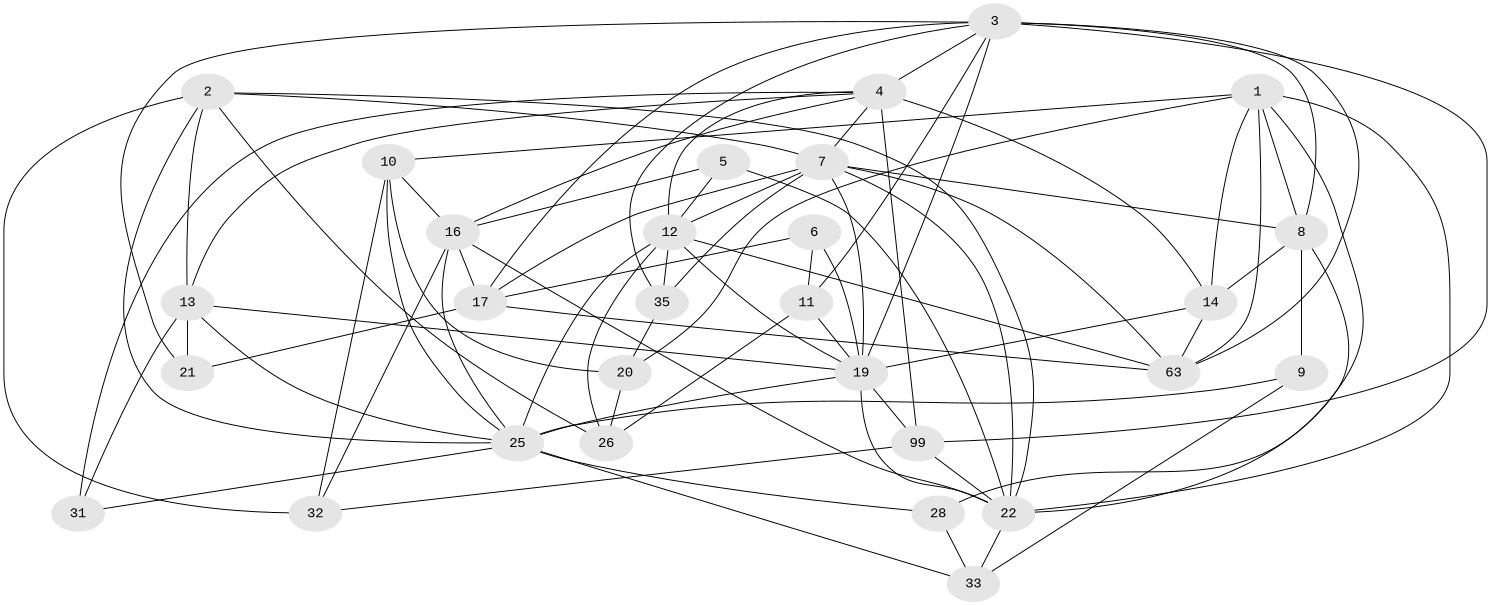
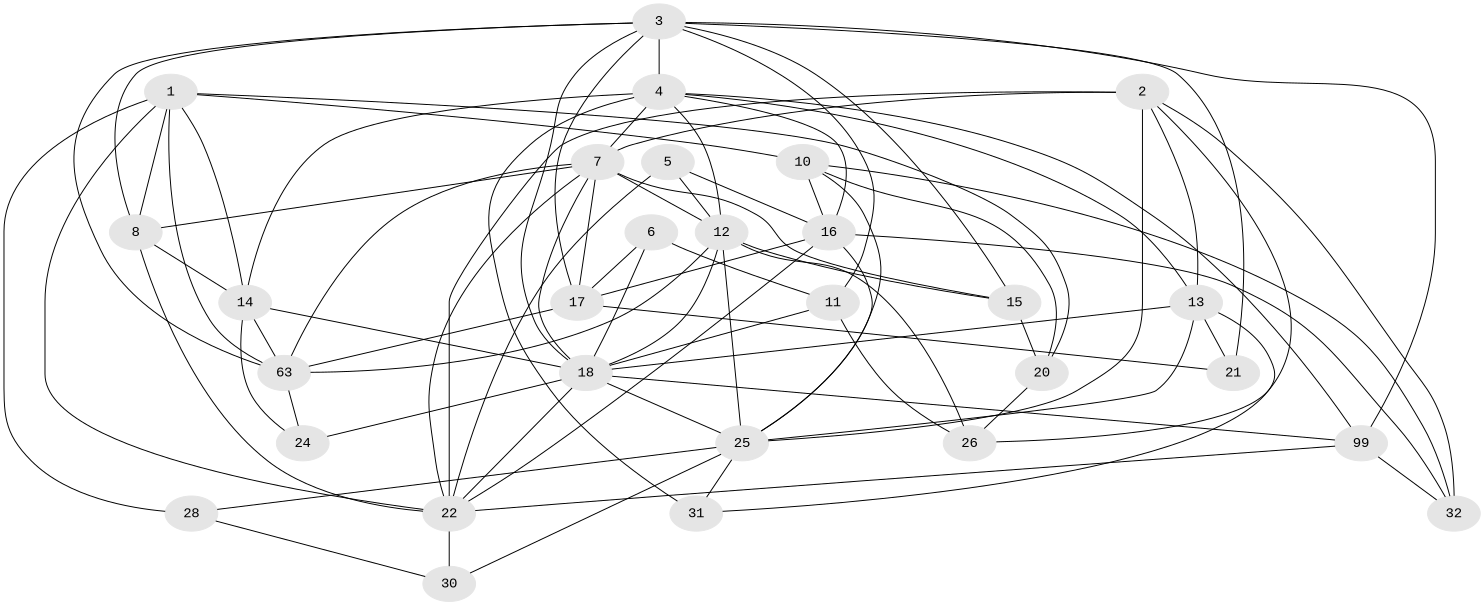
(662, 303) -> (1015, 303)
(861, 373) -> (586, 373)
(1302, 373) -> none
none -> (303, 443)
(973, 584) -> (449, 584)
